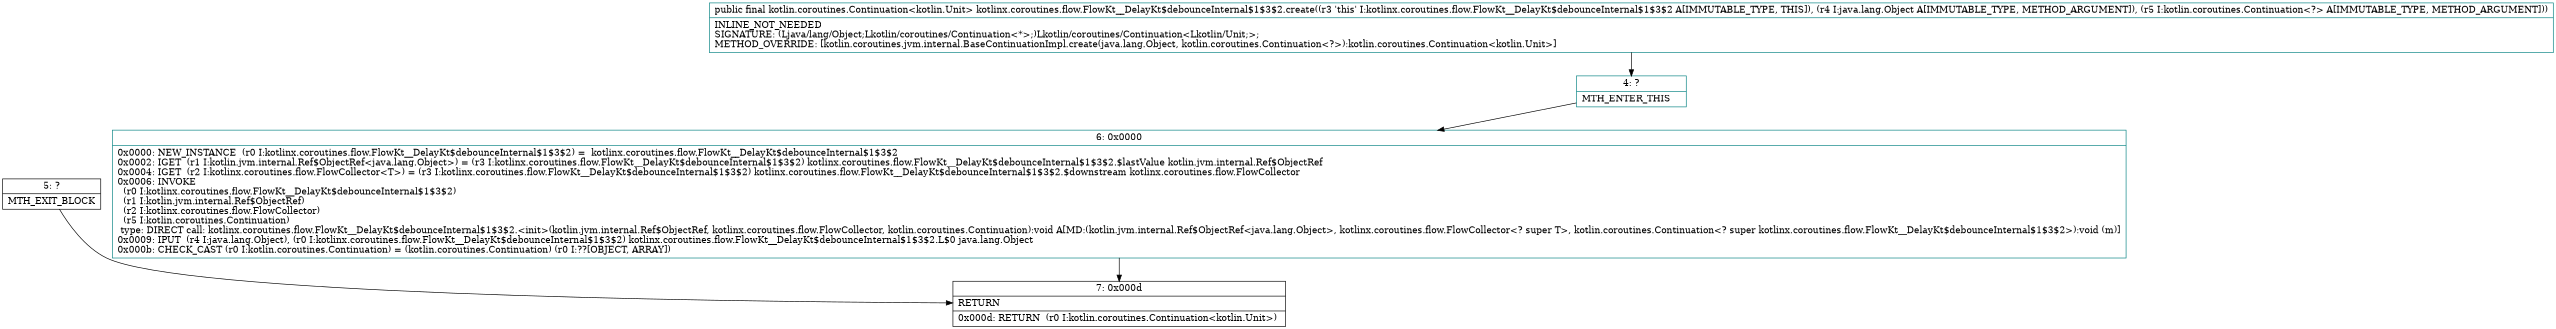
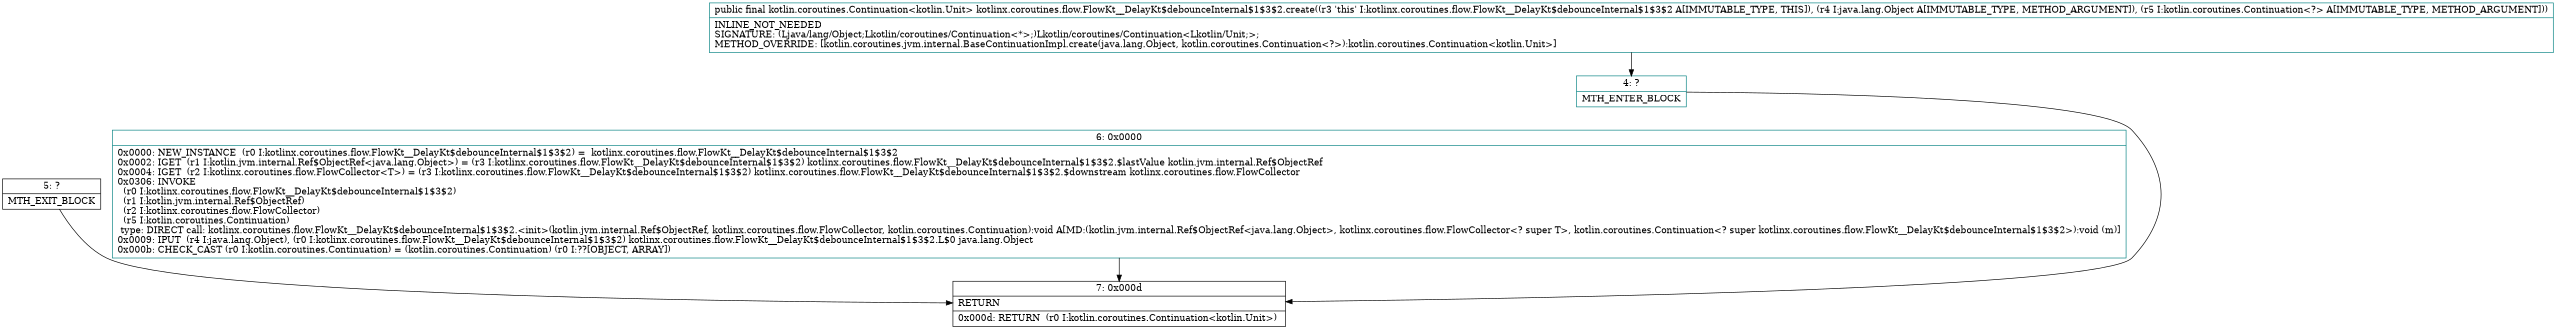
(1626, 99) -> (1631, 99)
(1510, 116) -> (2010, 278)
(160, 182) -> (160, 182)
